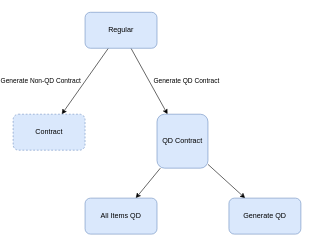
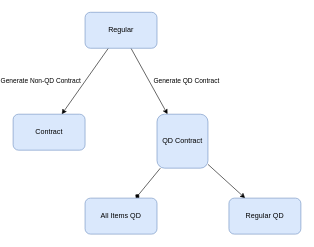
(49, 132) -> (49, 132)
(139, 194) -> (139, 194)
(265, 216) -> (265, 216)
